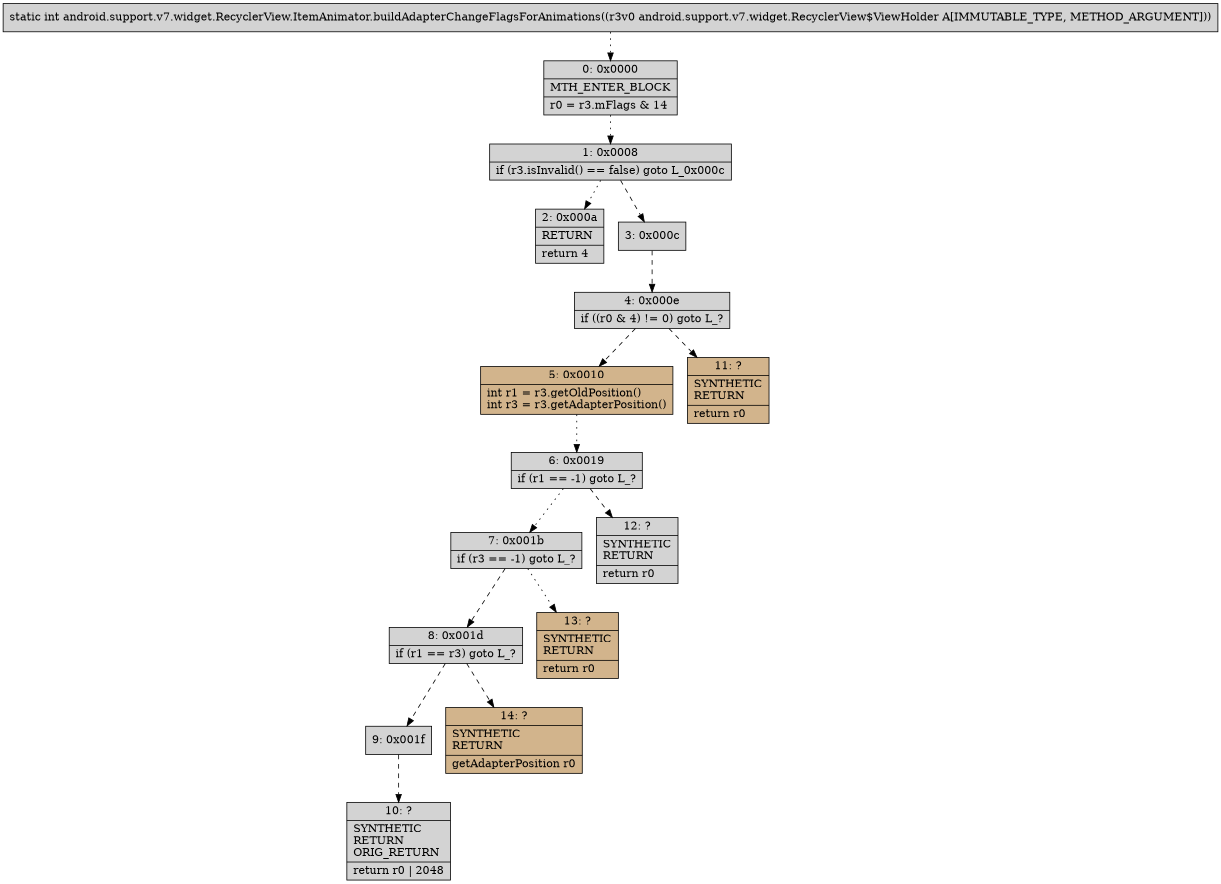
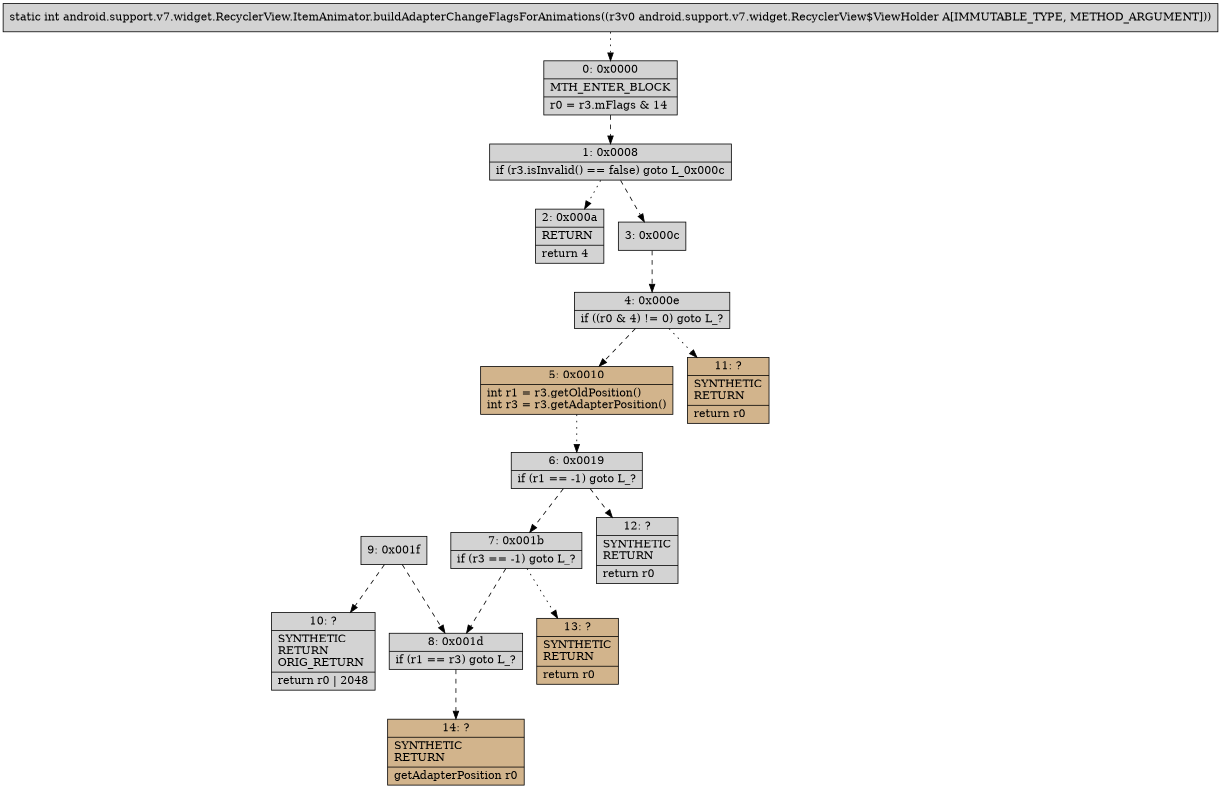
(611, 126) -> (611, 126)
(680, 340) -> (680, 340)
(549, 507) -> (549, 507)
(428, 691) -> (422, 595)
